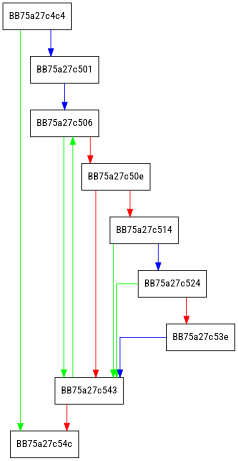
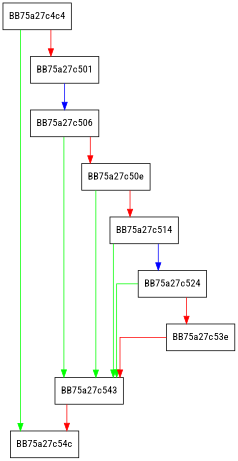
(51, 39) -> (51, 39)
(73, 261) -> none
(96, 280) -> (96, 280)
(127, 337) -> (127, 337)
